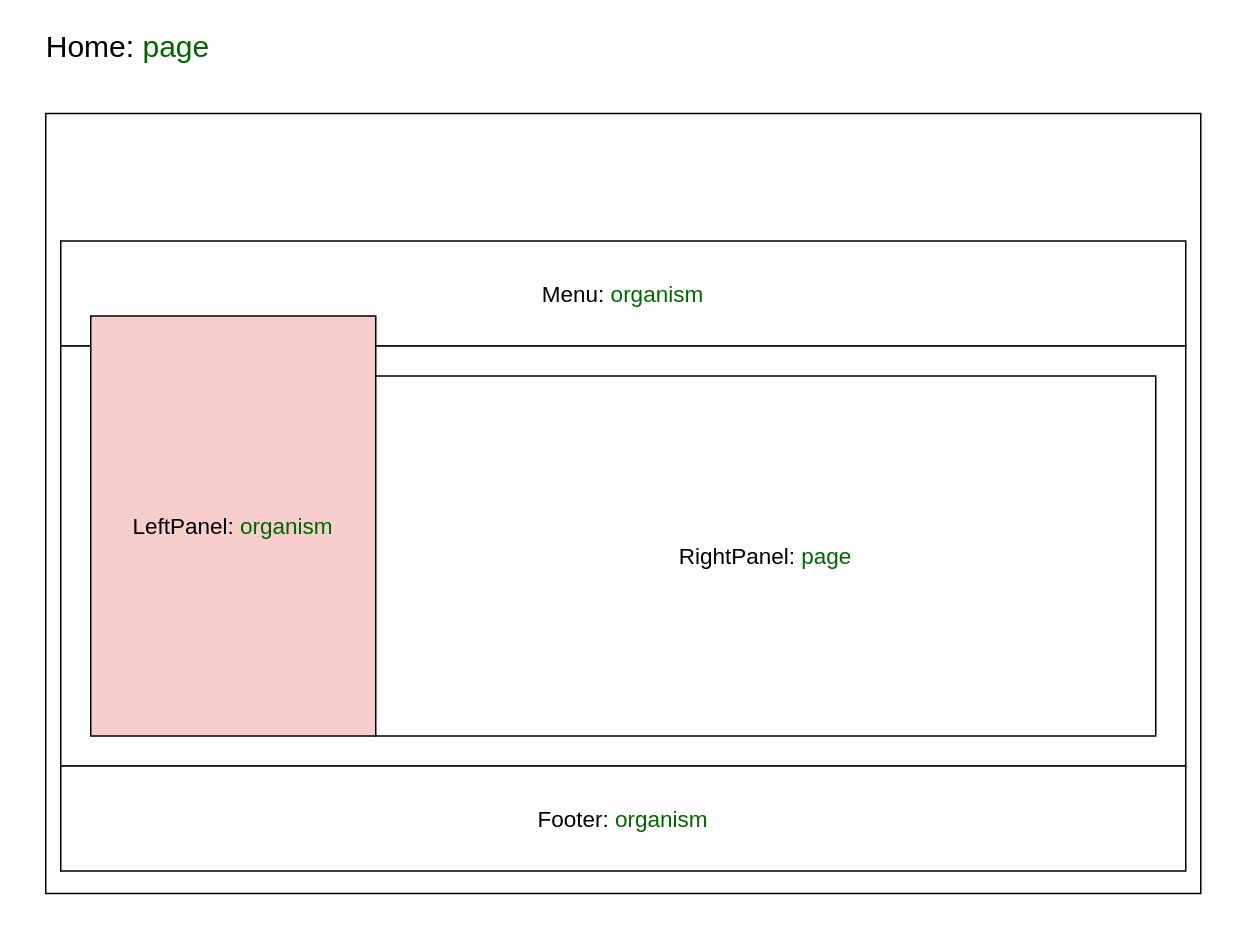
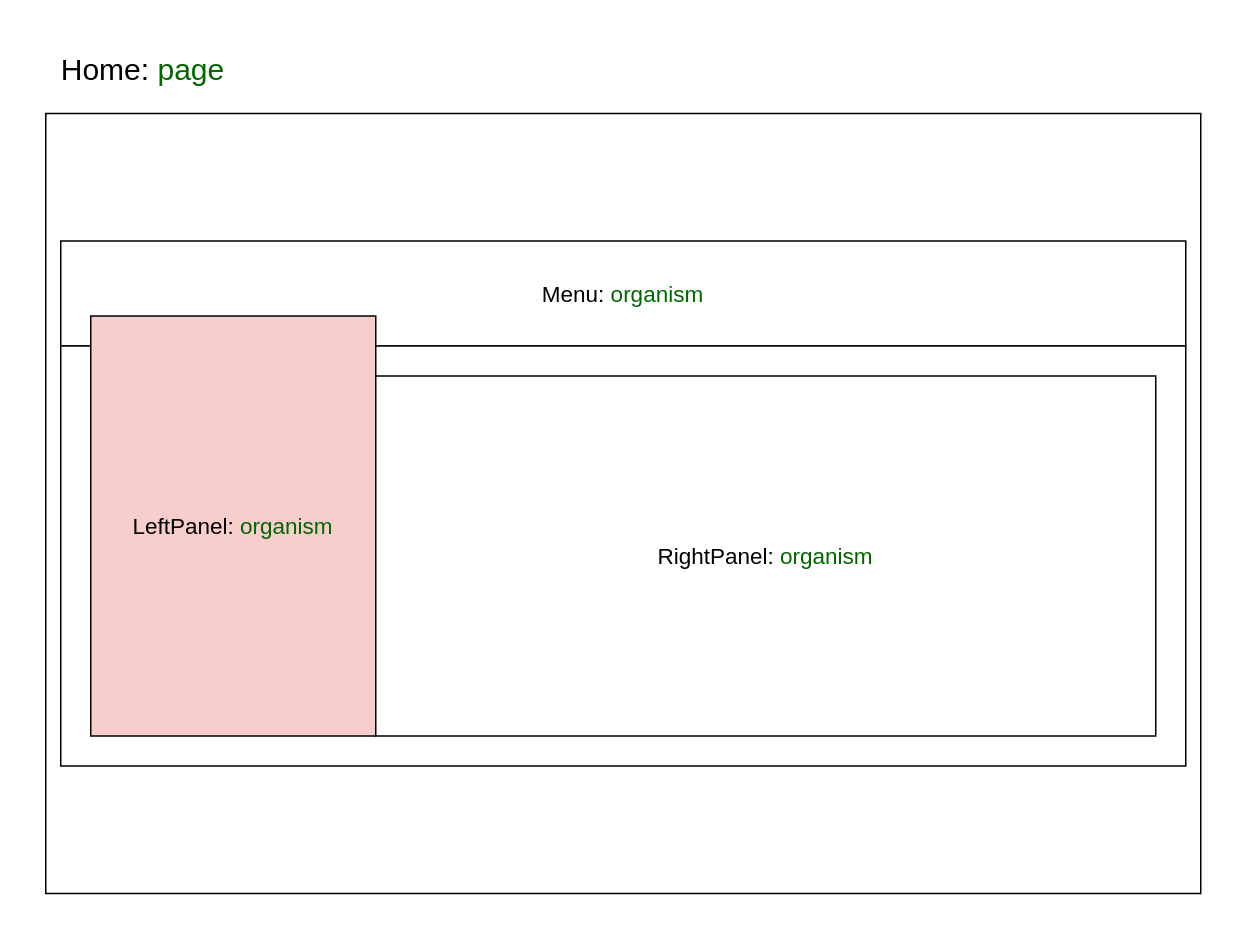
(128, 46) -> (143, 68)
(766, 556) -> (766, 556)
(623, 818) -> none
